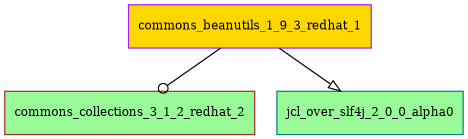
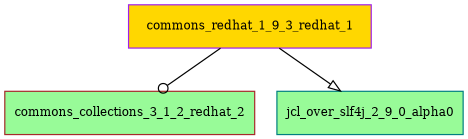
(250, 26) -> (250, 26)
(370, 113) -> (370, 113)
